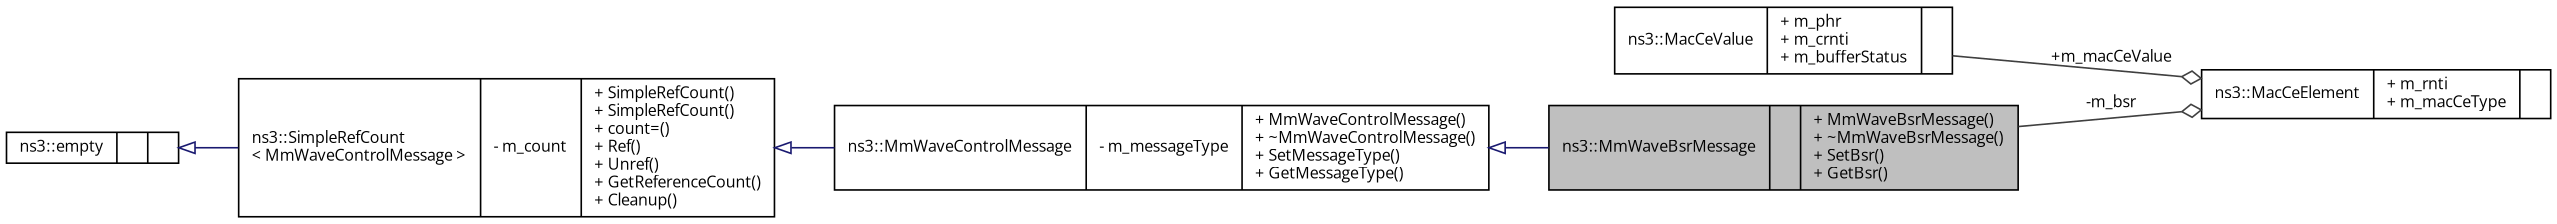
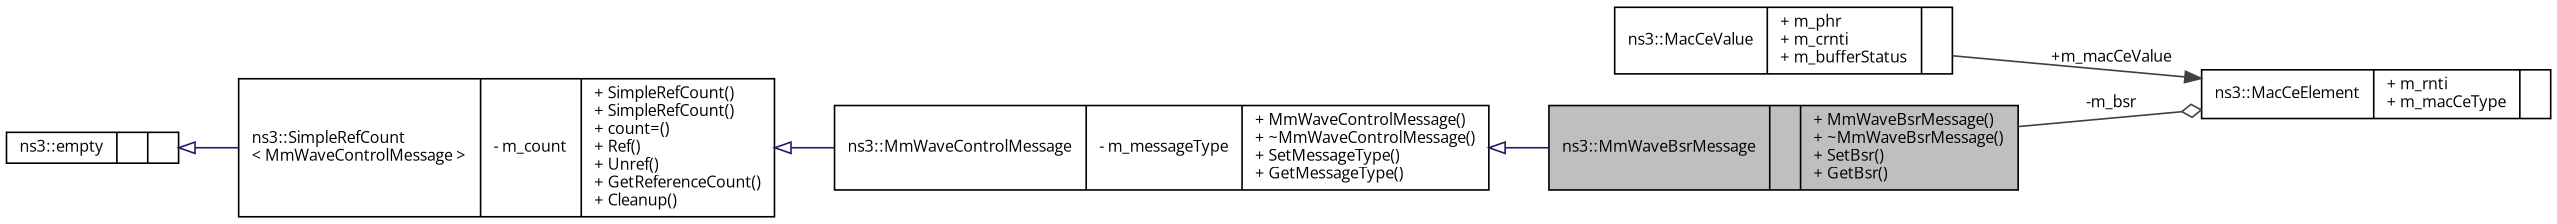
(2067, 66) -> (2069, 66)
